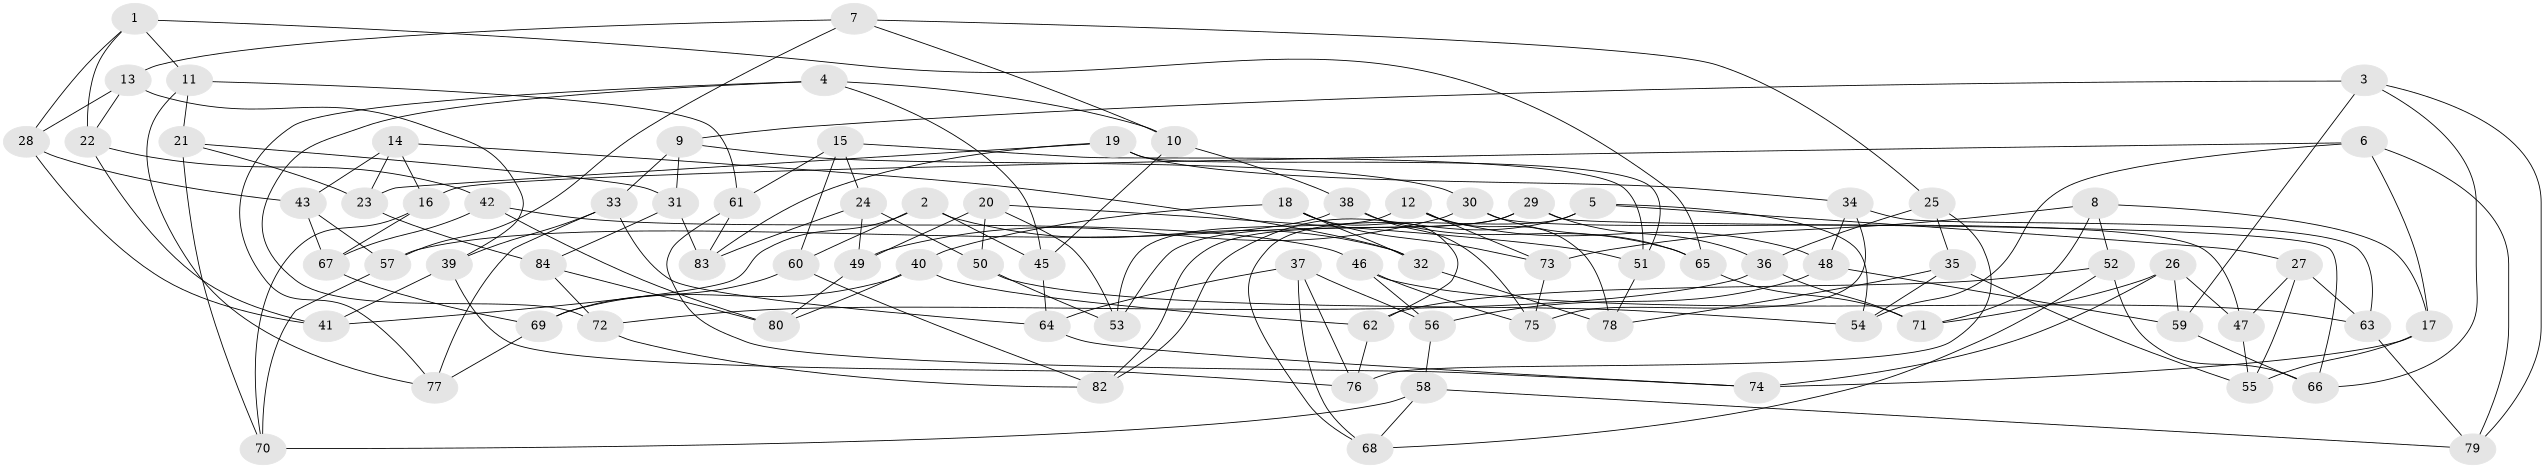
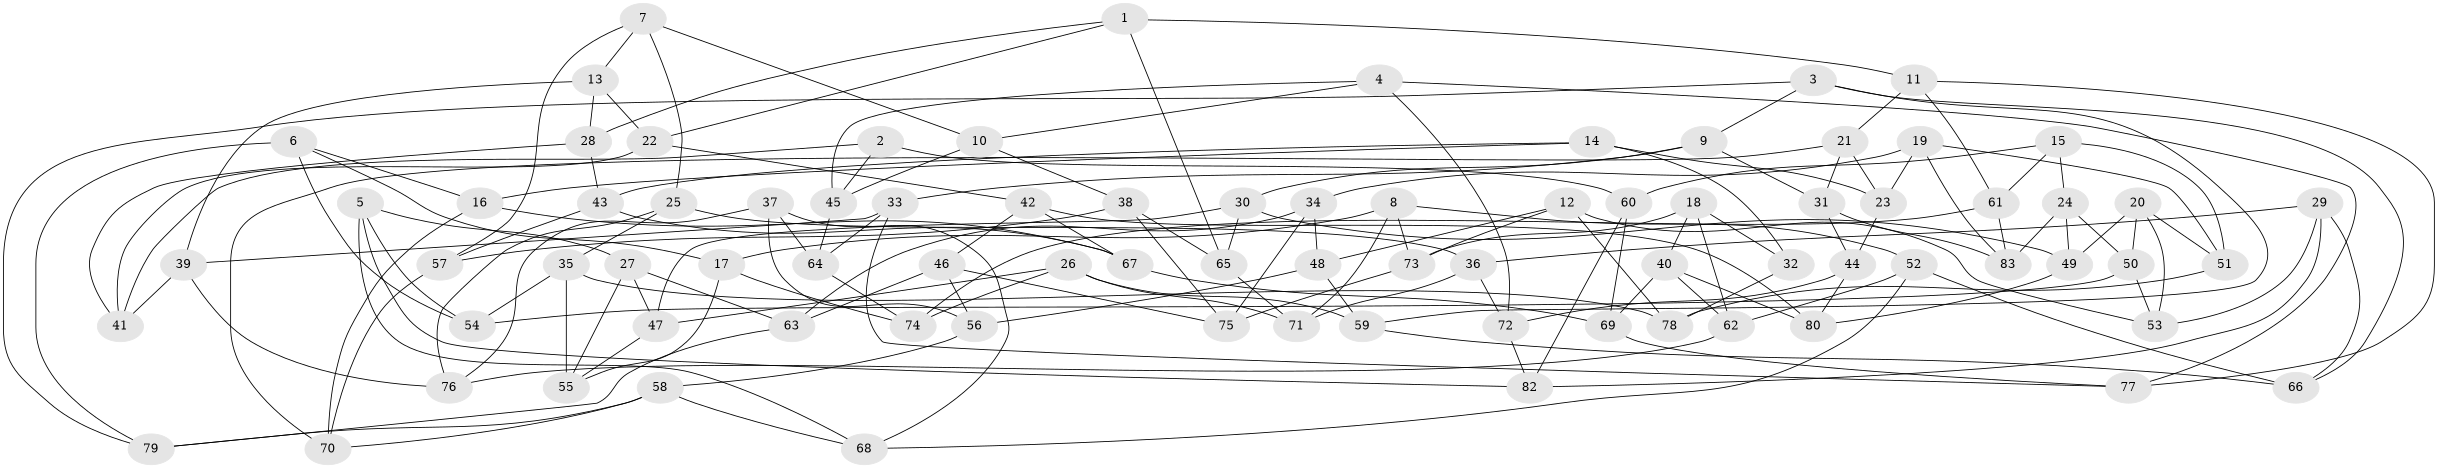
(1173, 234) -> none
(543, 265) -> (1853, 265)
